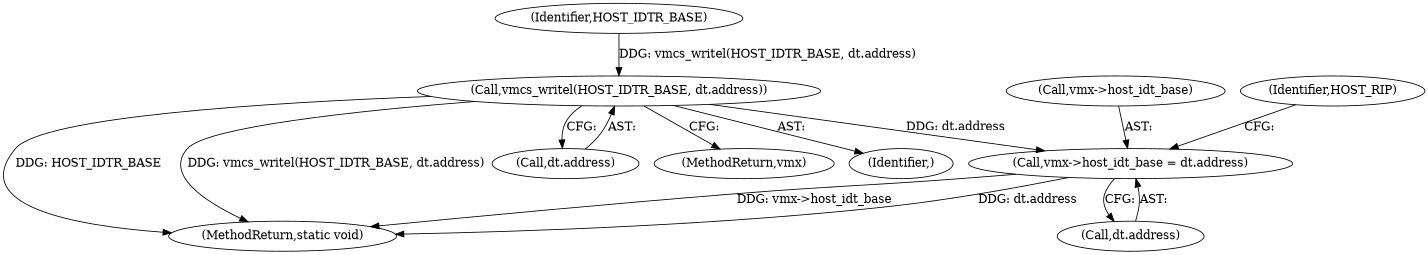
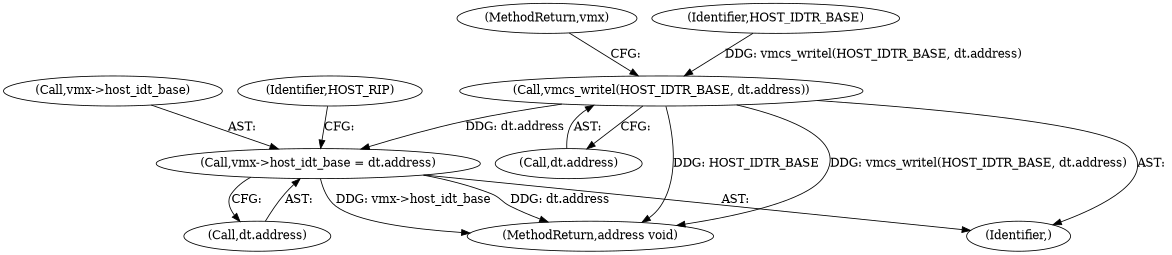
(678, 125) -> (600, 52)
none -> (693, 202)
(283, 236) -> (590, 236)
